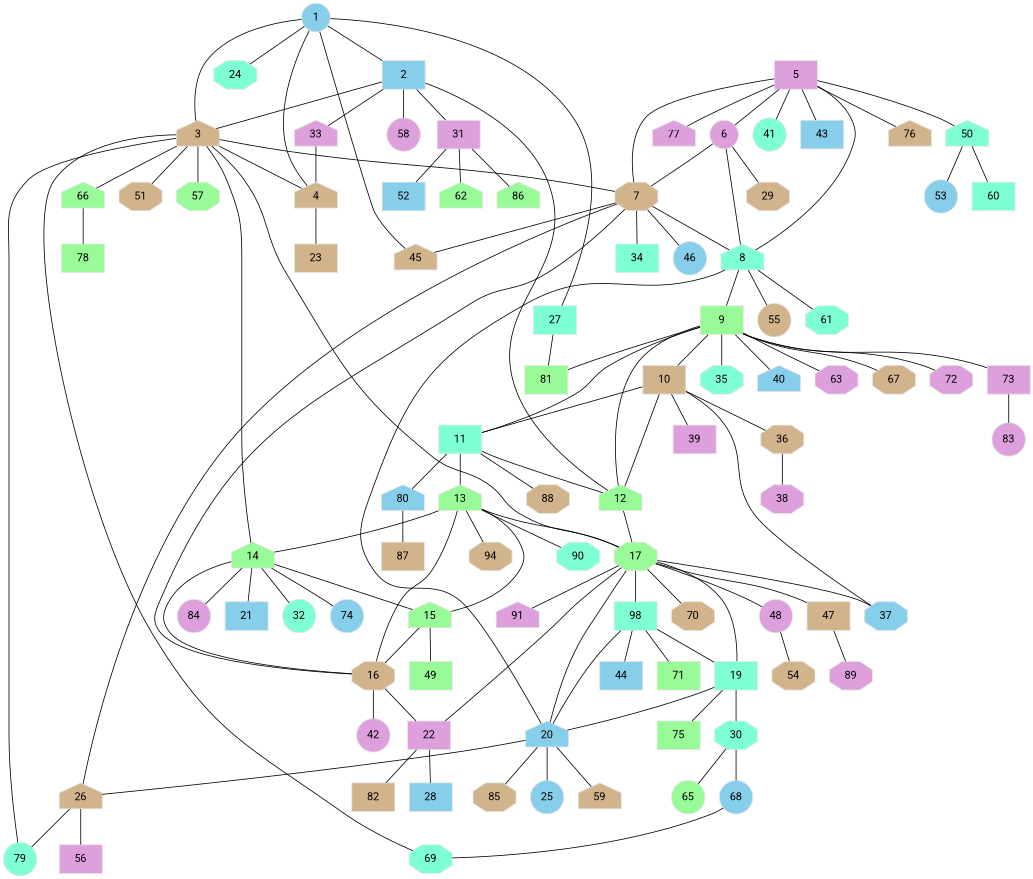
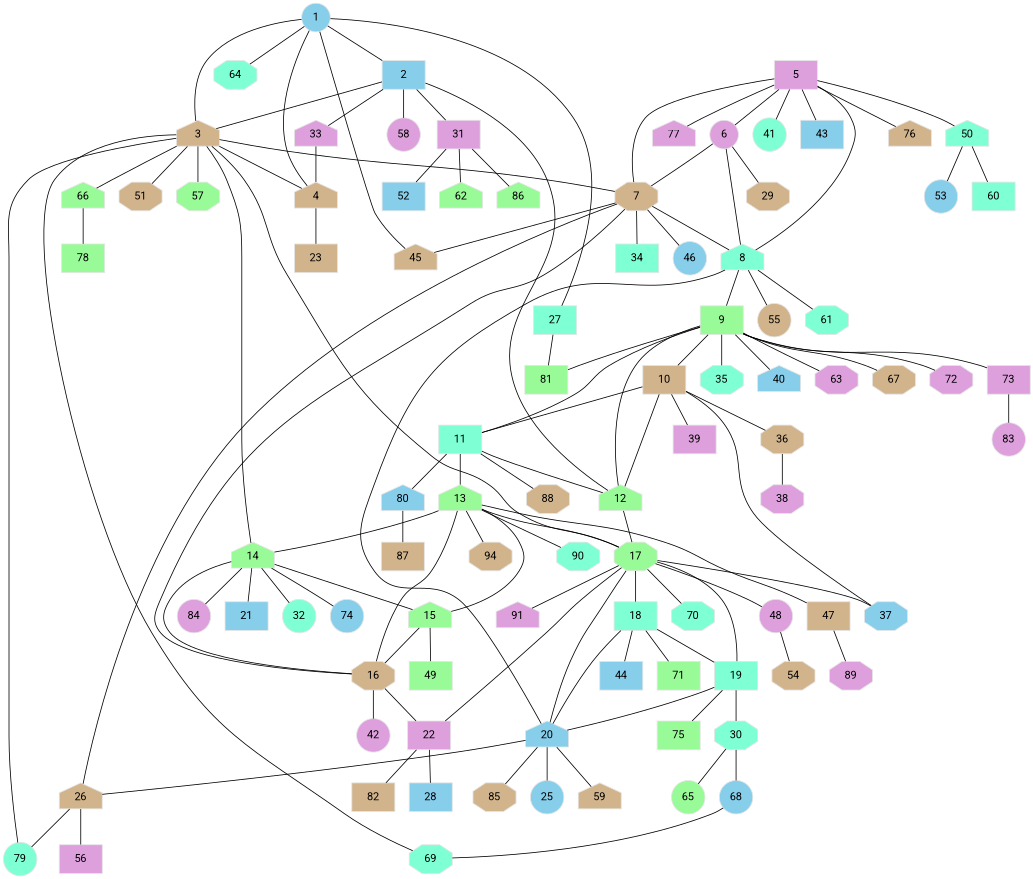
(235, 75) -> (235, 75)
(732, 581) -> (649, 538)
(636, 616) -> (636, 616)
(693, 616) -> (693, 616)
